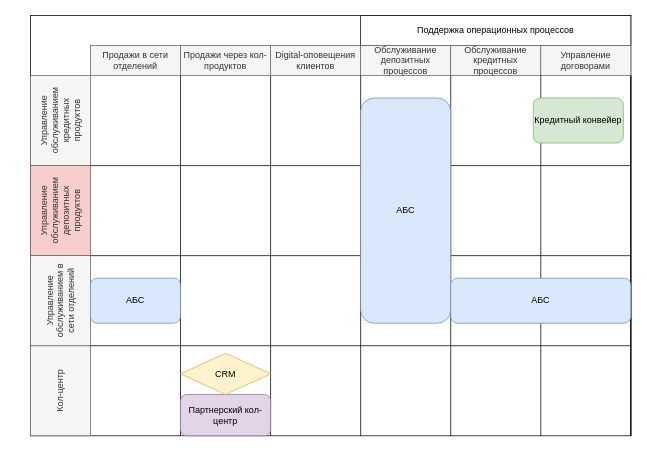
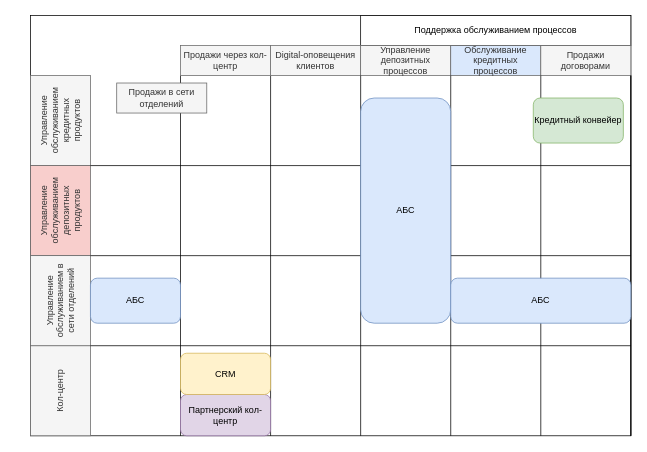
(495, 30) -> (495, 30)
(135, 60) -> (162, 98)
(225, 60) -> (225, 60)
(405, 60) -> (405, 60)
(495, 60) -> (495, 60)
(585, 60) -> (585, 60)
(225, 374) -> (225, 374)
